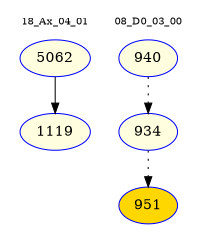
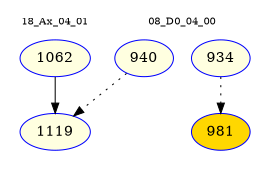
(149, 22) -> (182, 22)
(55, 58) -> (55, 58)
(148, 90) -> (113, 84)
(148, 205) -> (221, 132)
